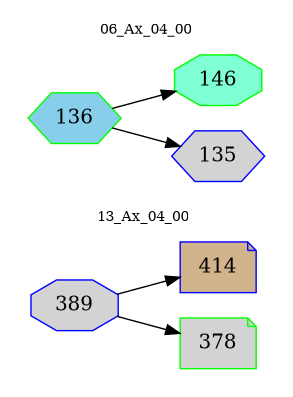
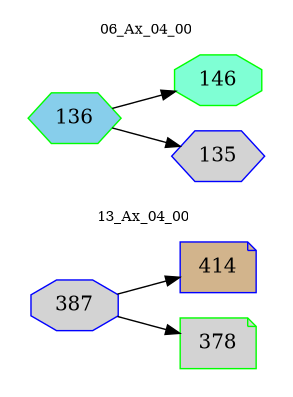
(75, 305) -> (75, 305)
